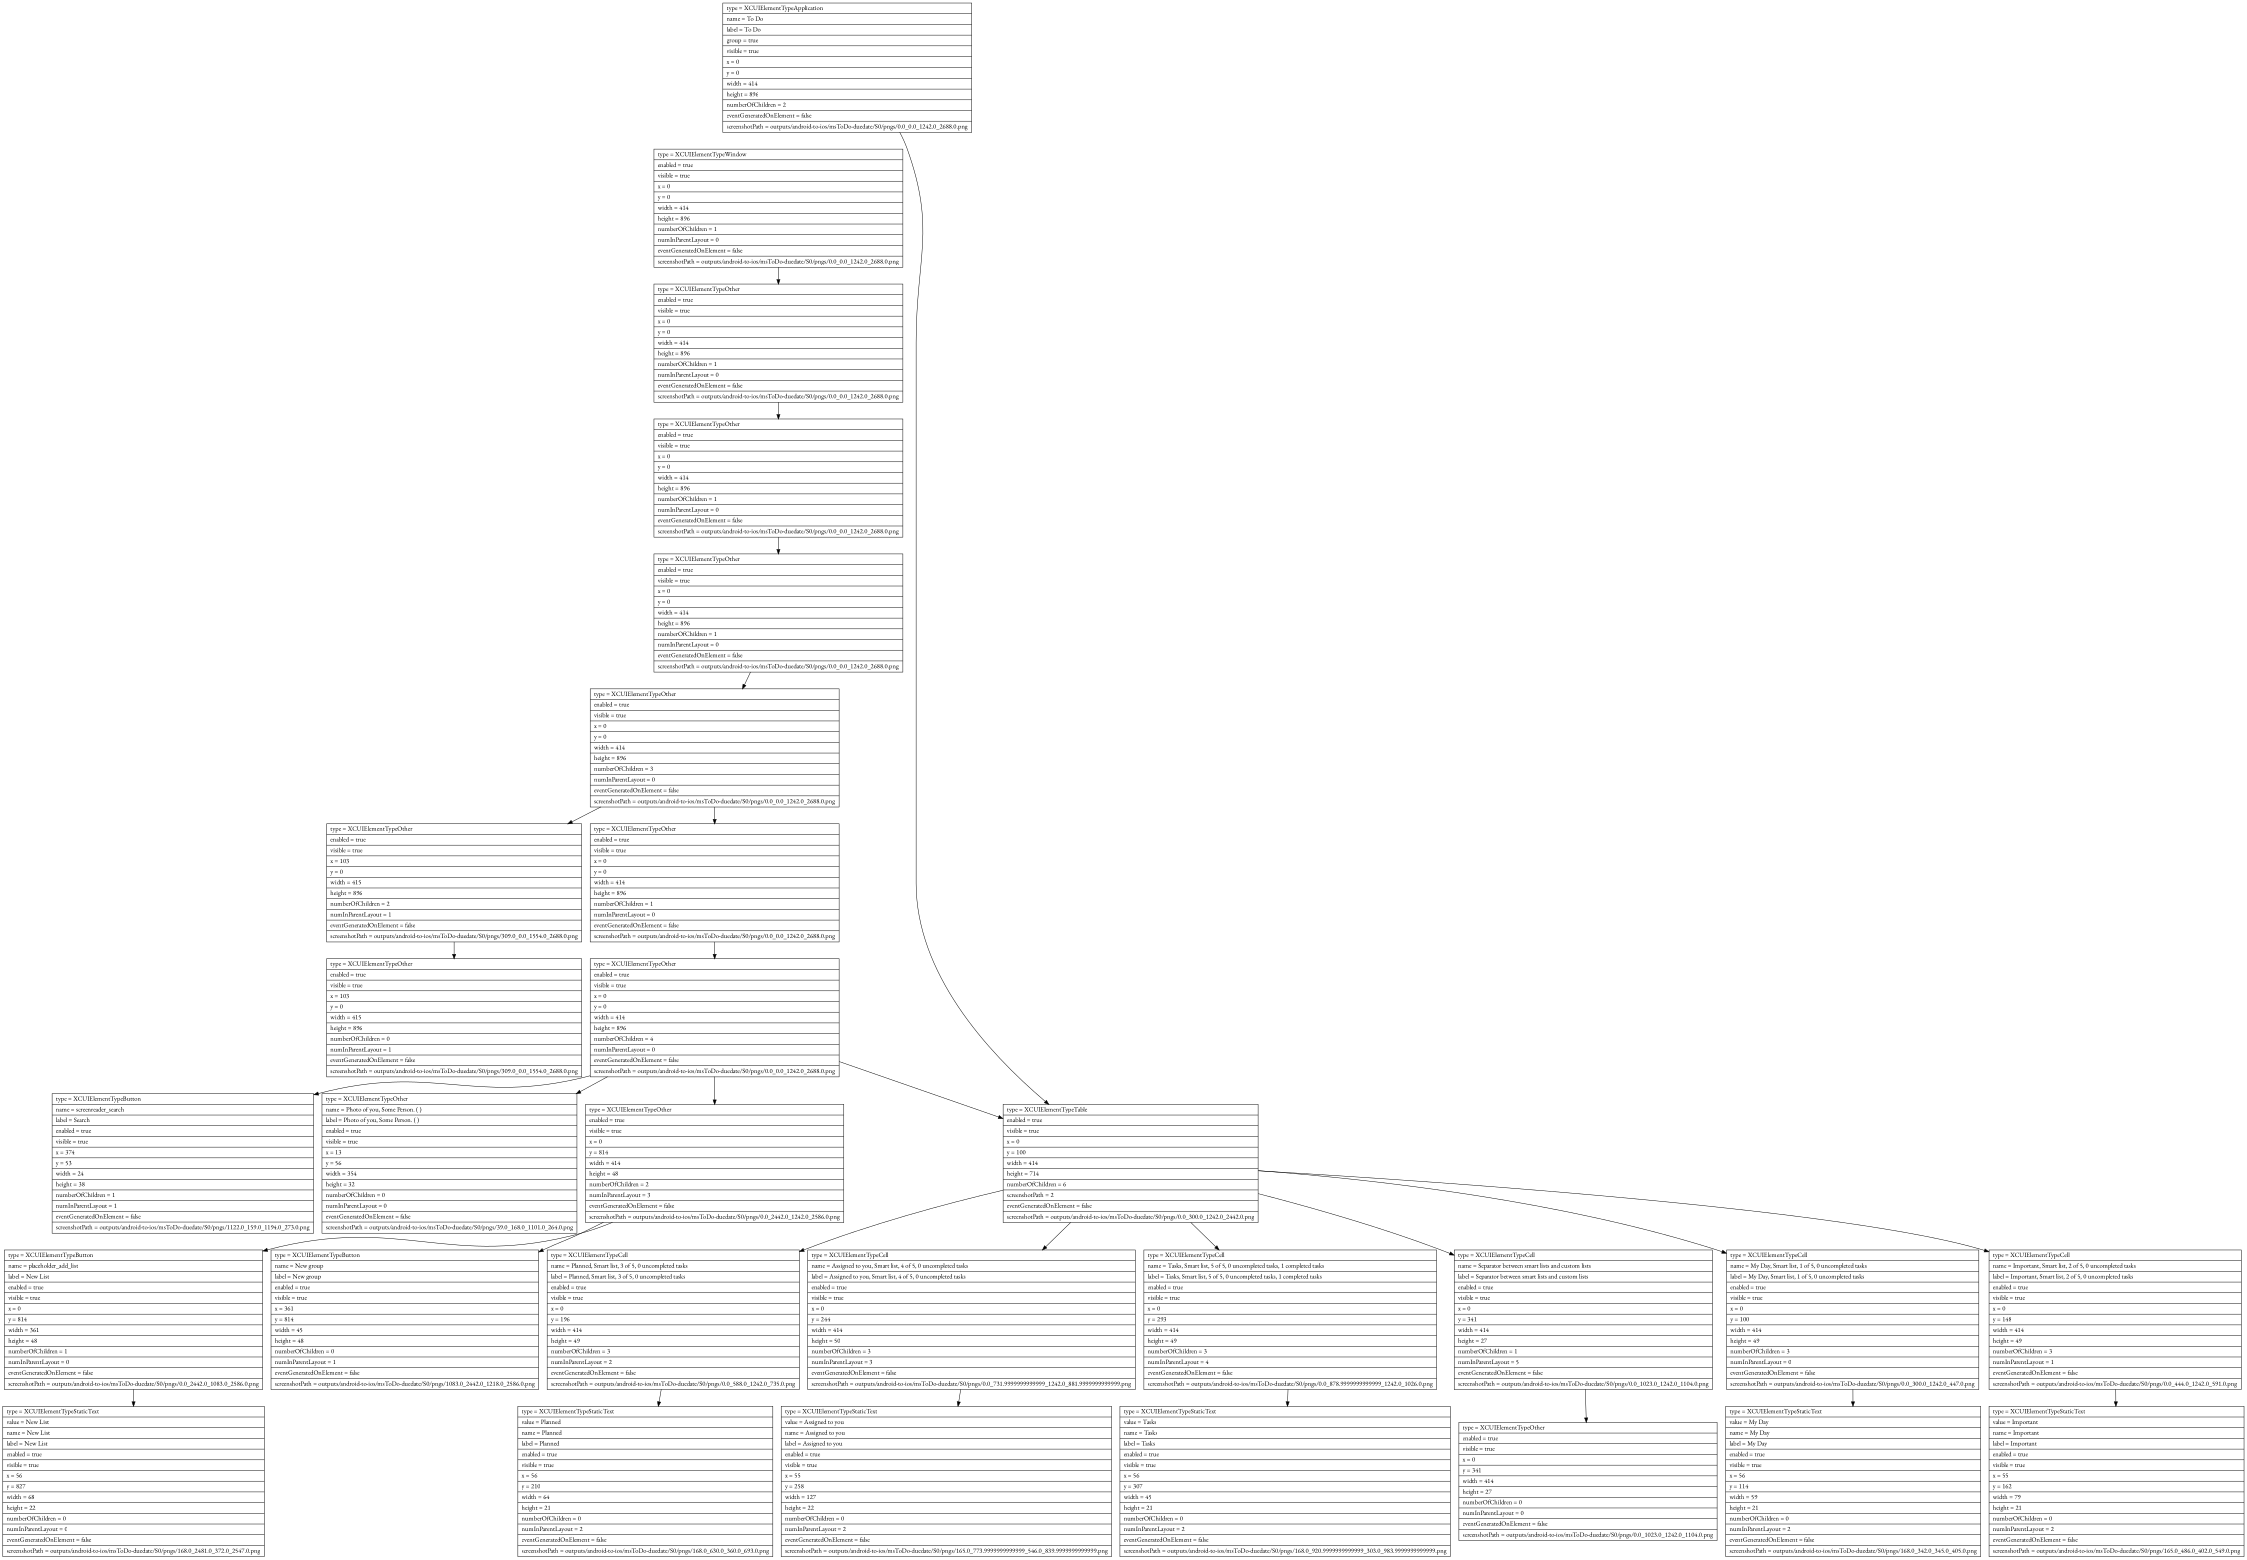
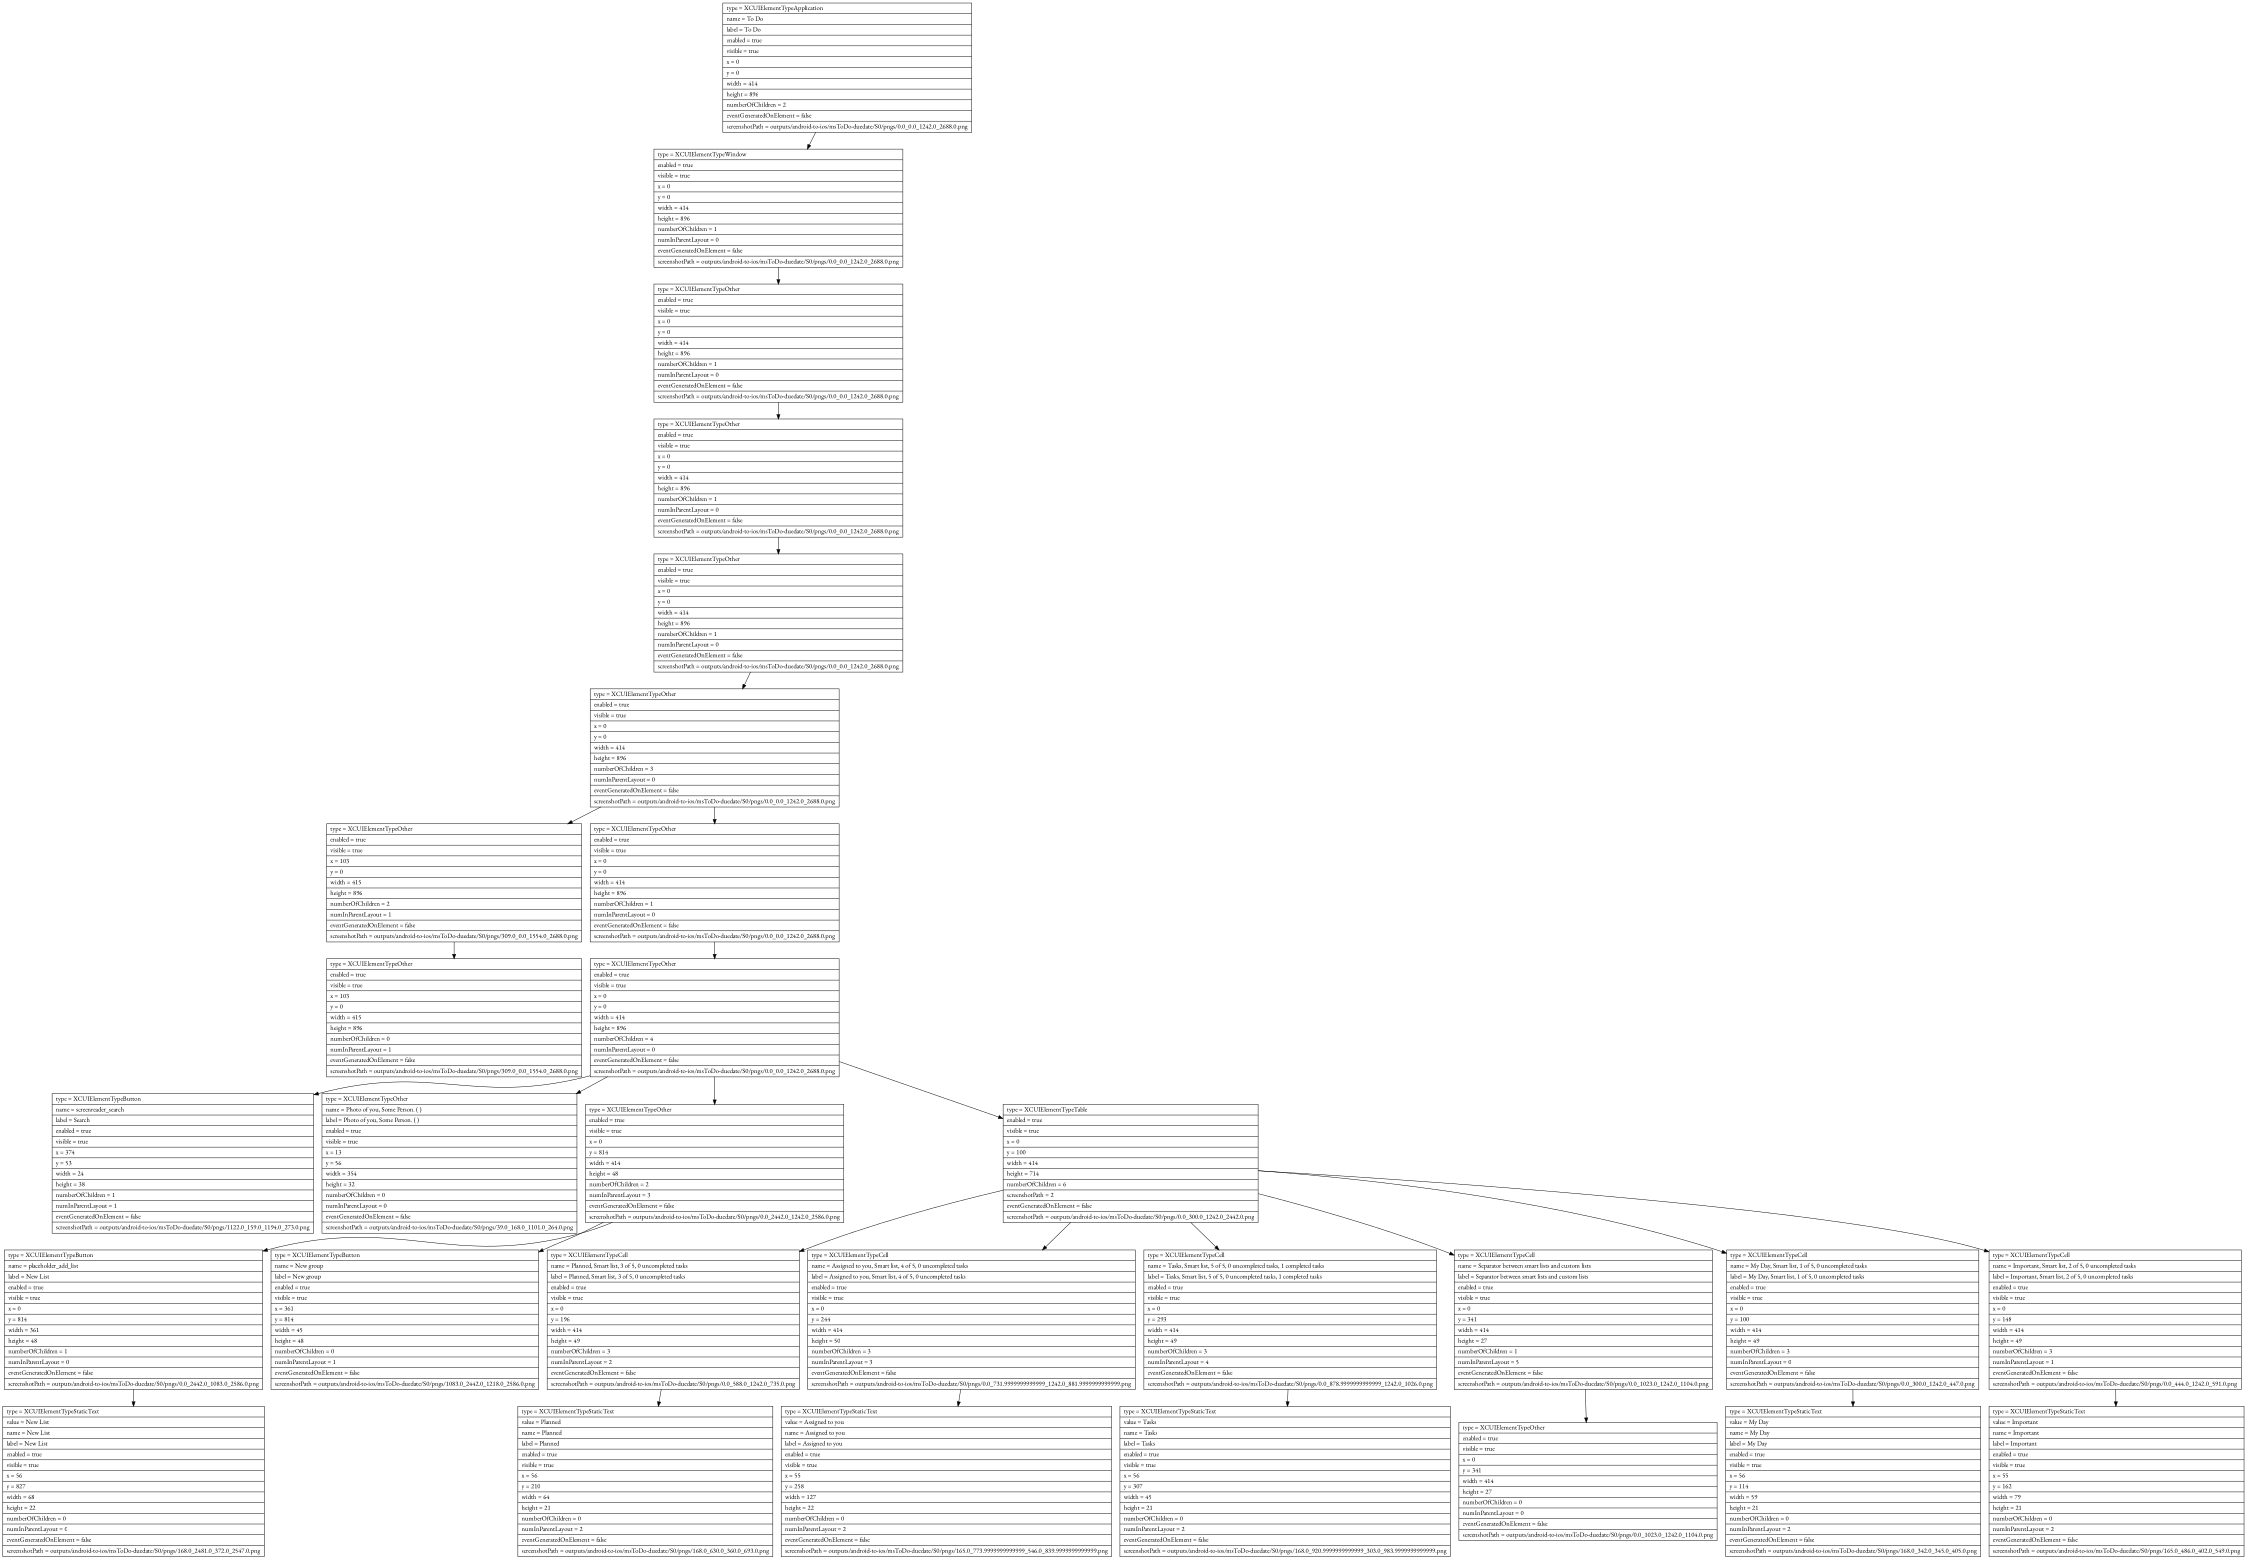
(743, 40) -> (744, 40)
(916, 637) -> (813, 139)
